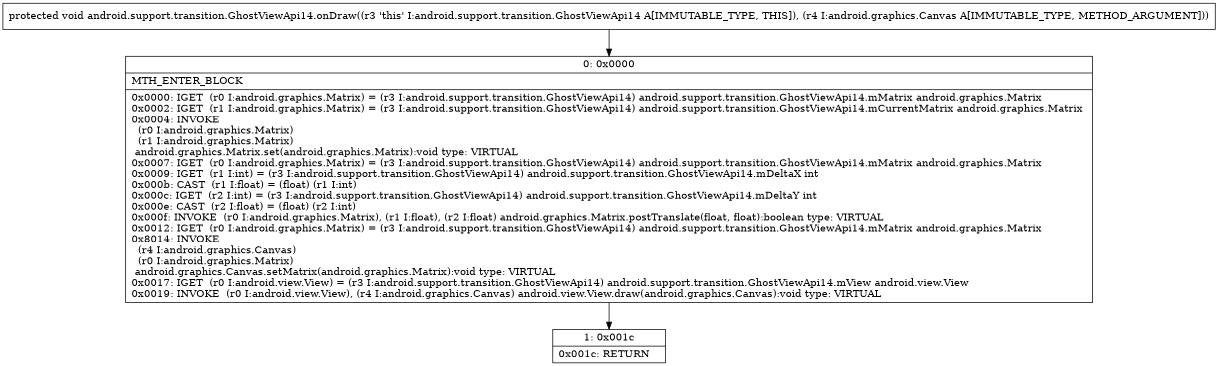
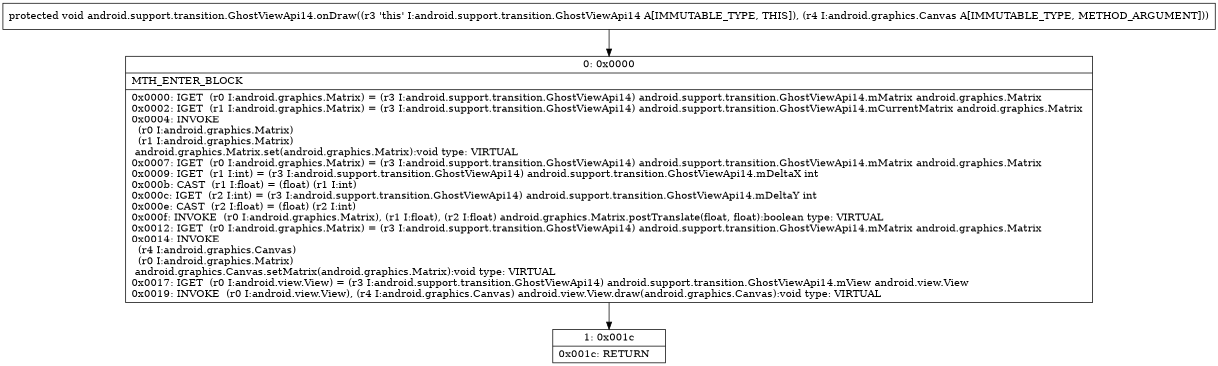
(179, 239) -> (179, 239)
